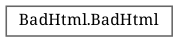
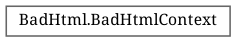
(89, 21) -> (118, 21)
